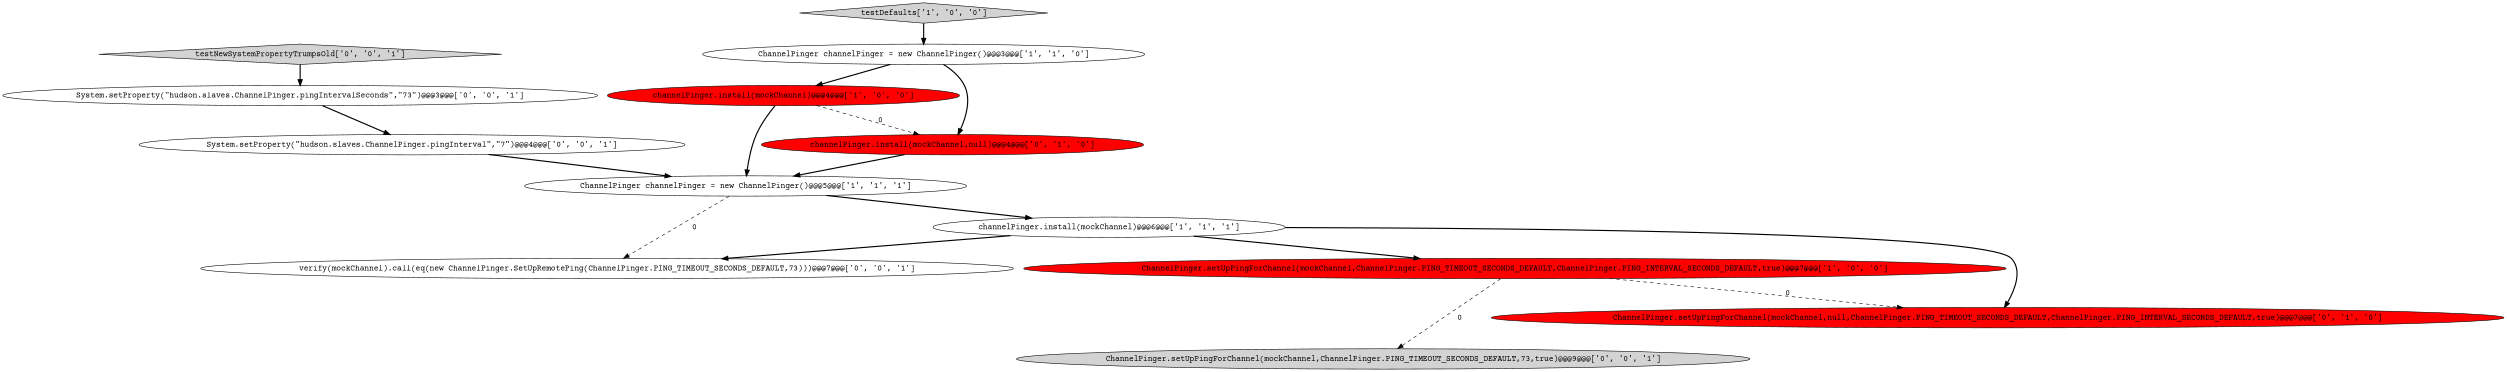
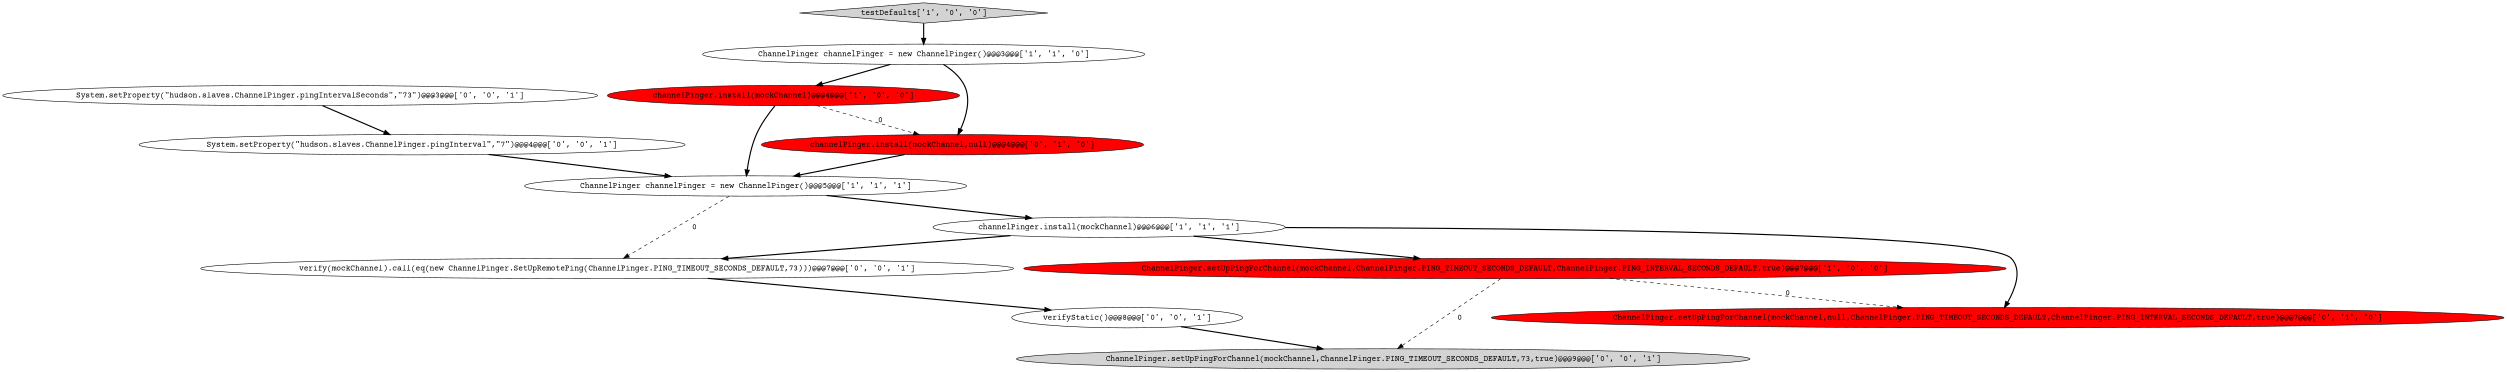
(300, 54) -> none
none -> (1127, 318)
